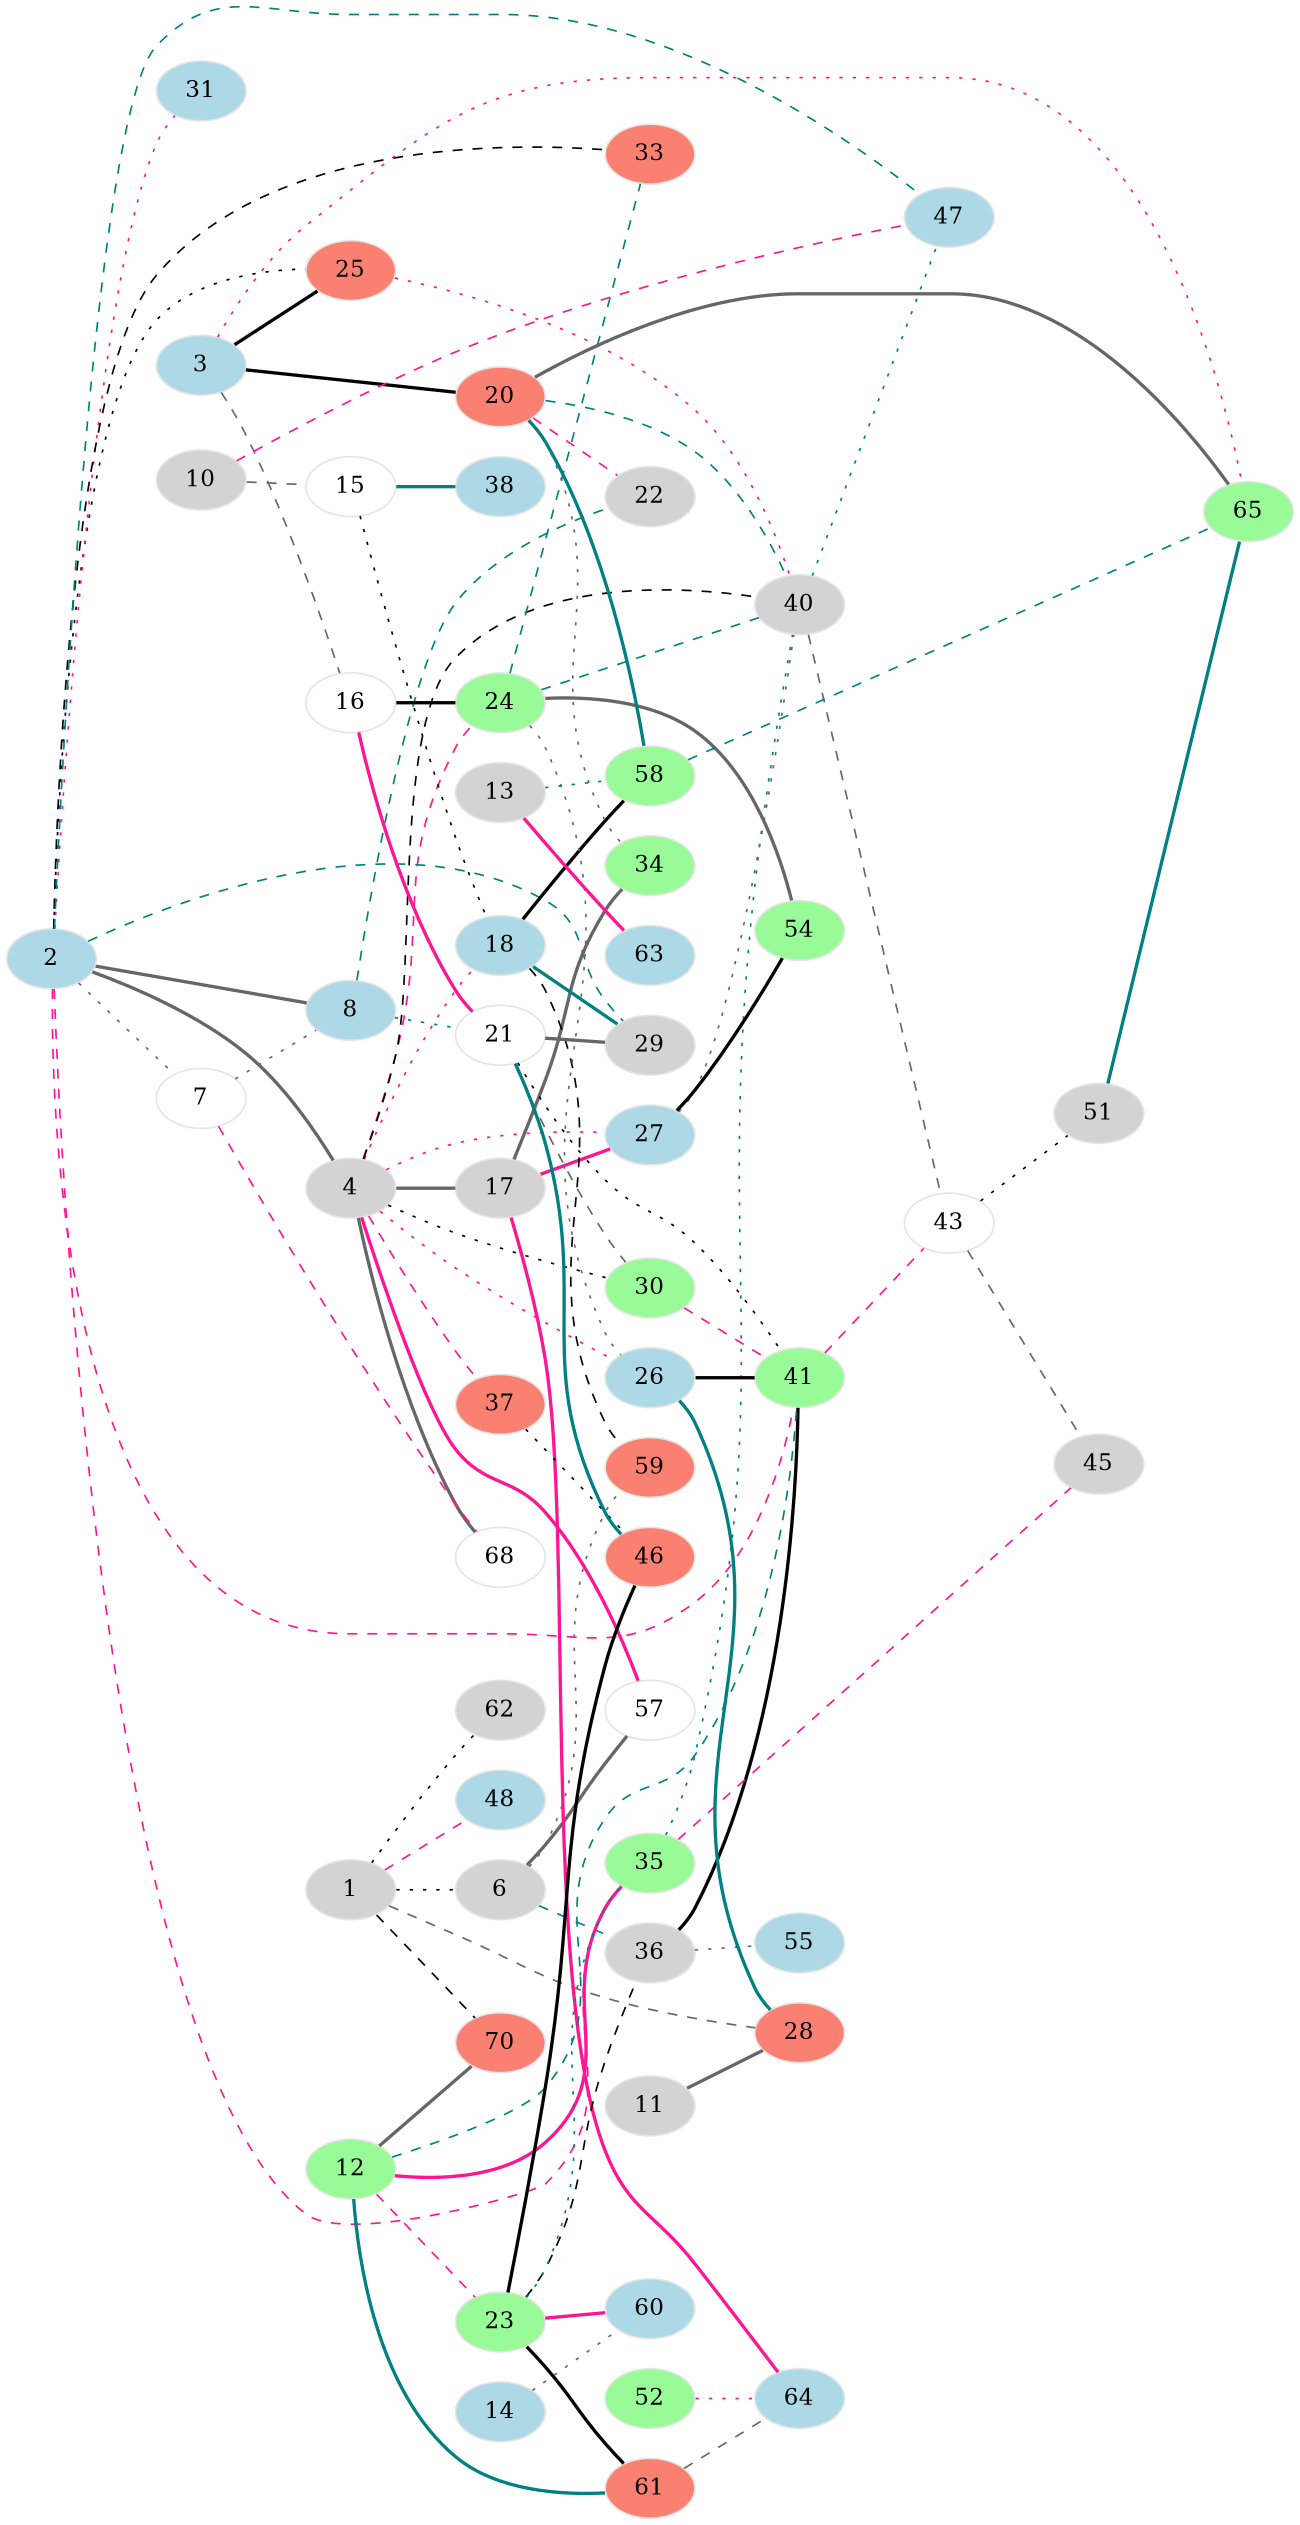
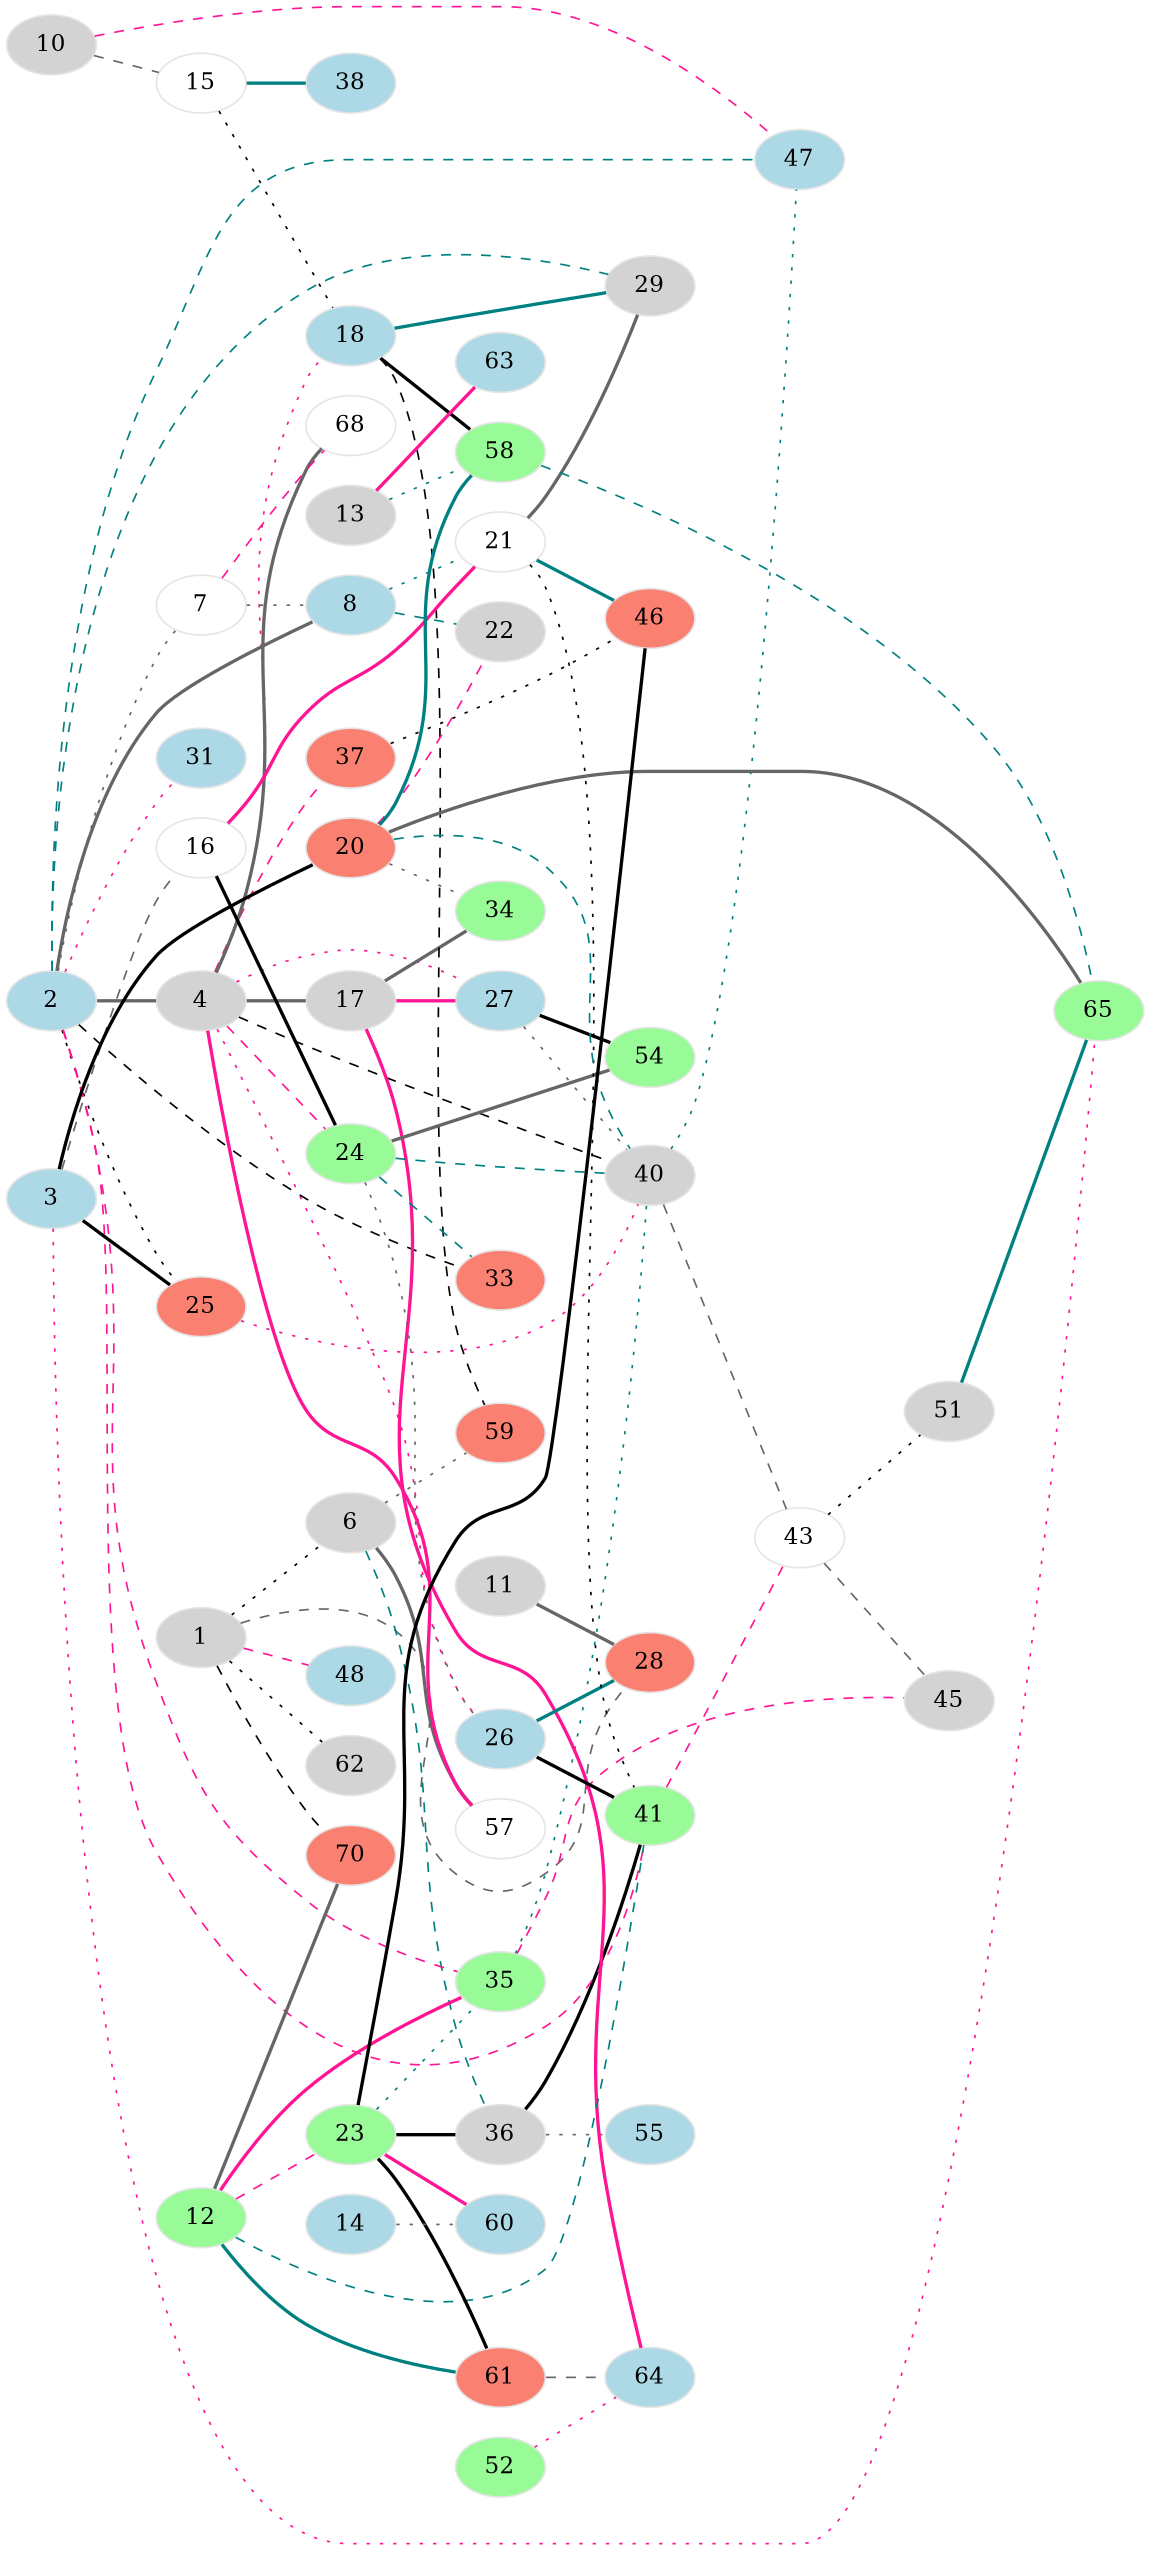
(650, 1288) -> none
(598, 2084) -> (426, 2135)
